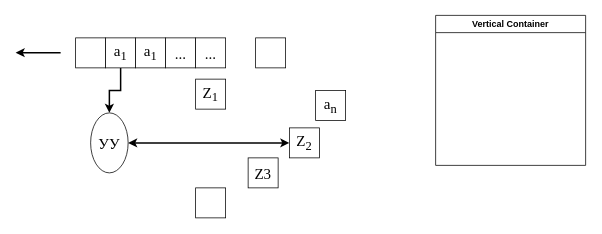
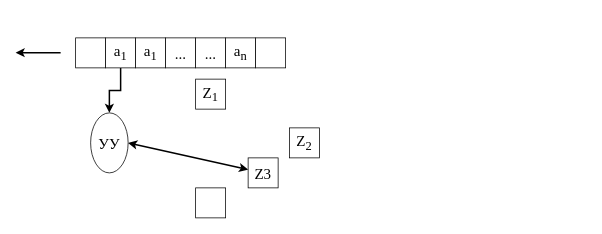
(510, 90) -> none
(330, 105) -> (240, 53)
(209, 143) -> (188, 156)
